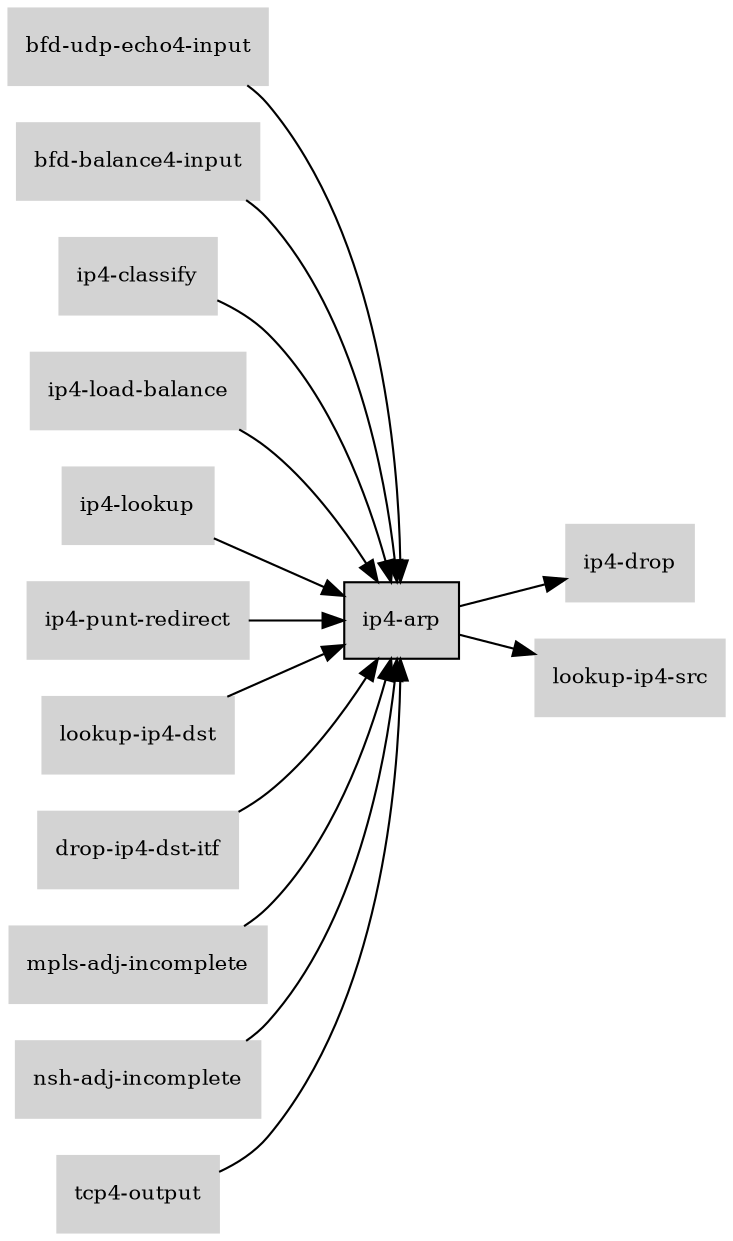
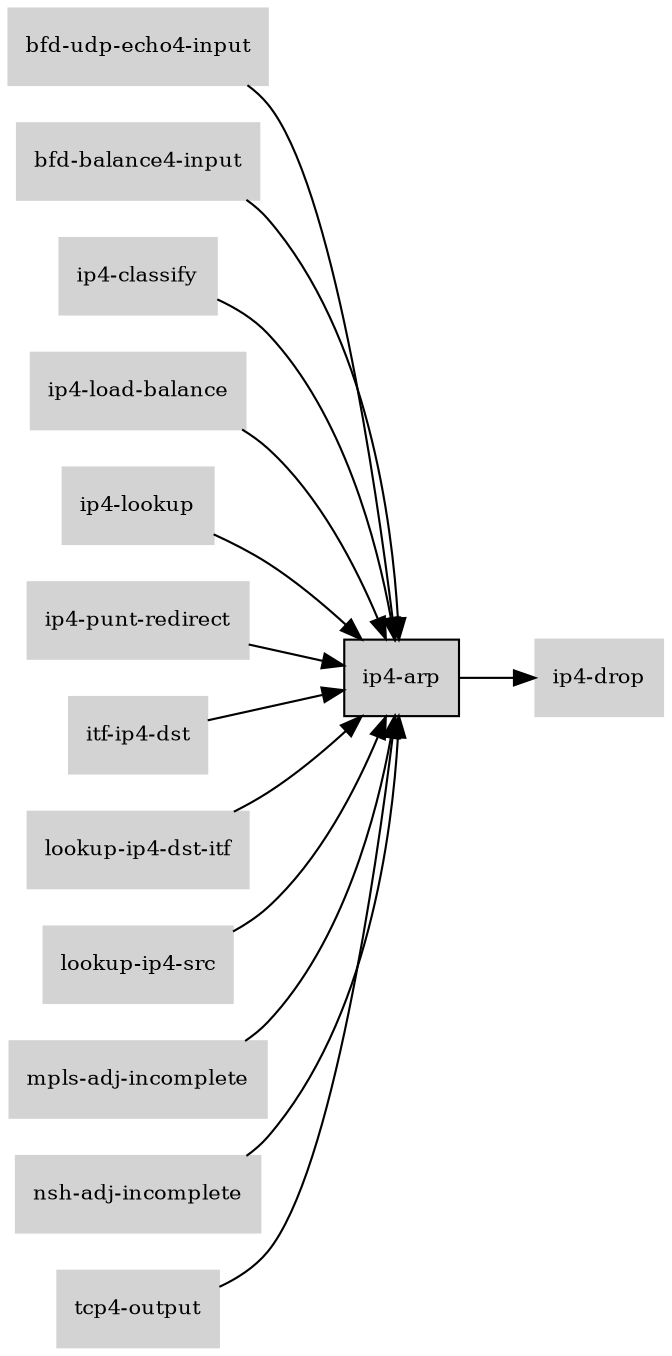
(487, 642) -> (320, 846)
(138, 735) -> (138, 735)
(138, 850) -> (138, 850)
